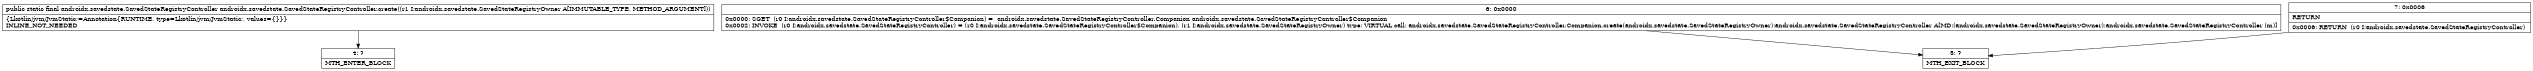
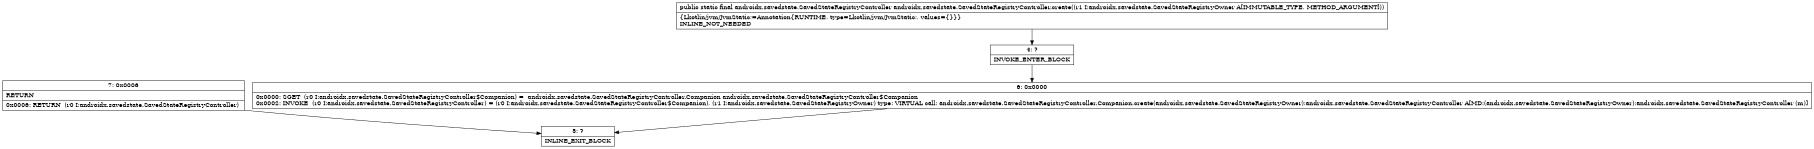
(358, 63) -> (1032, 60)
(1956, 63) -> (578, 141)
none -> (1032, 72)
